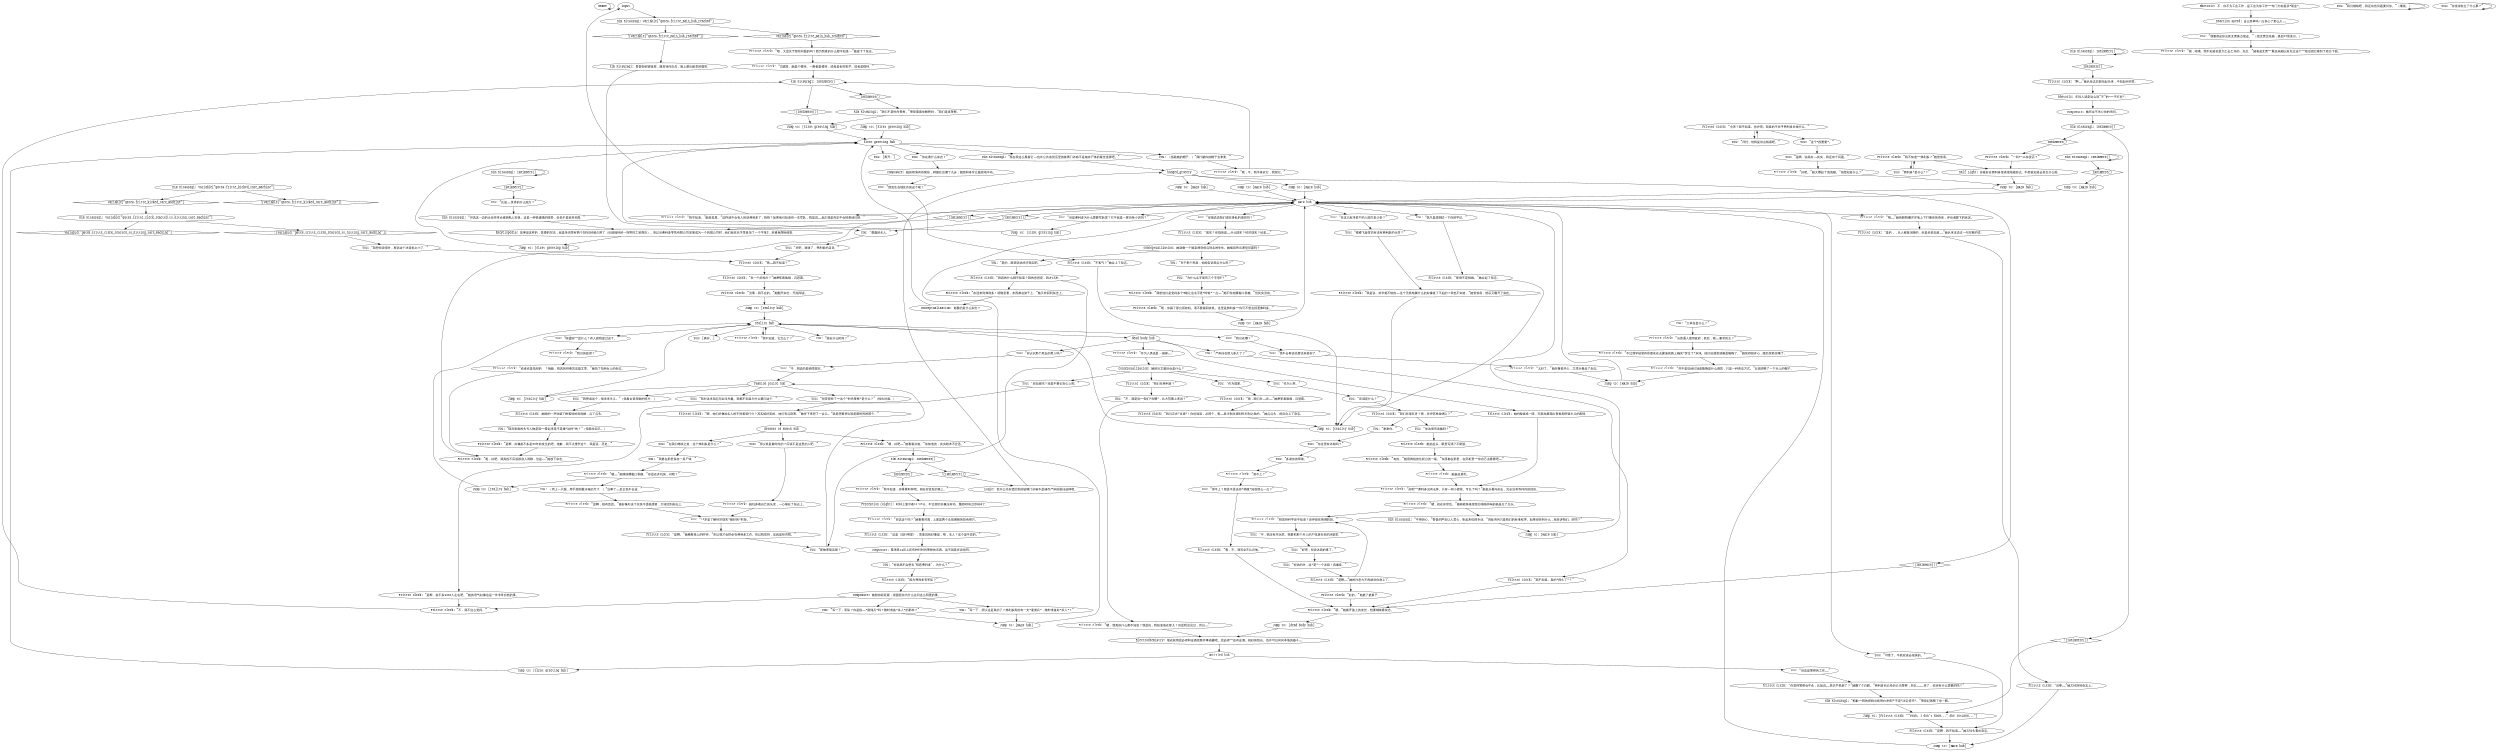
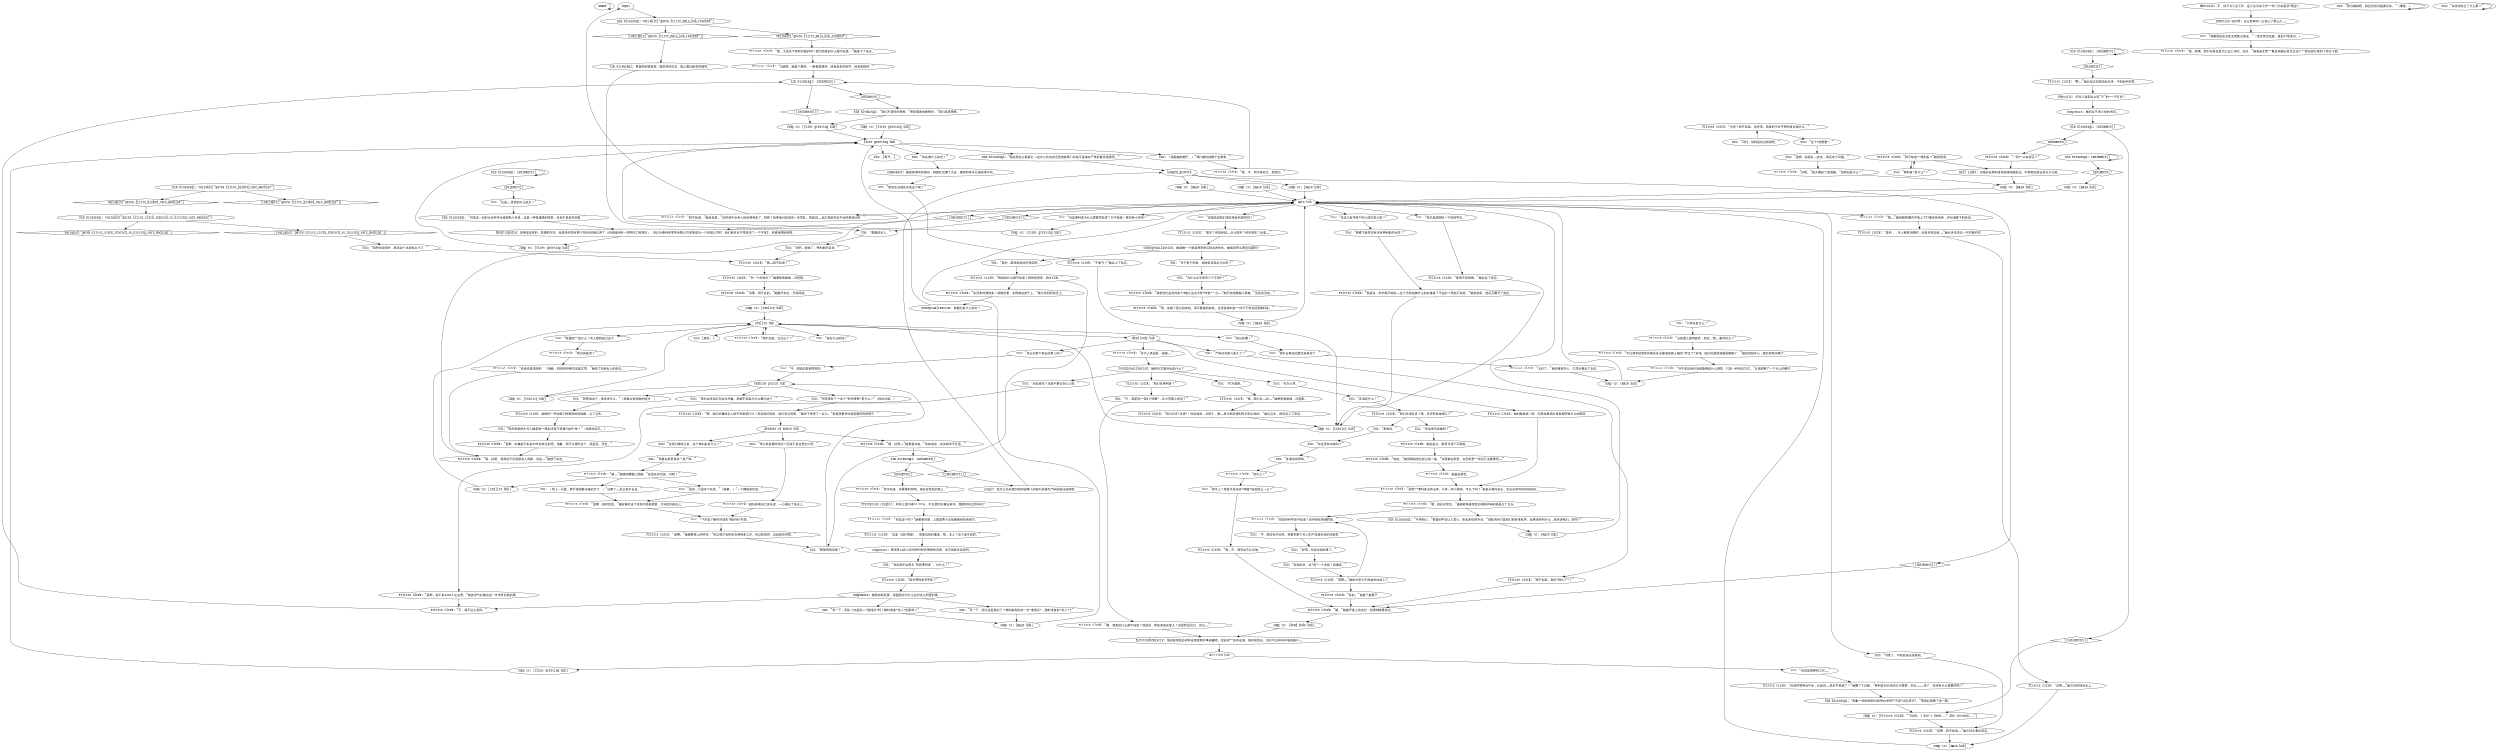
(1754, 134) -> none
none -> (721, 489)
